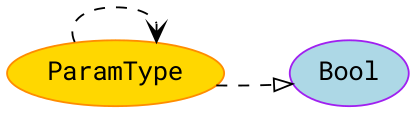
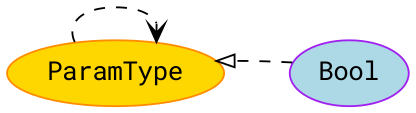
(245, 86) -> (264, 61)
